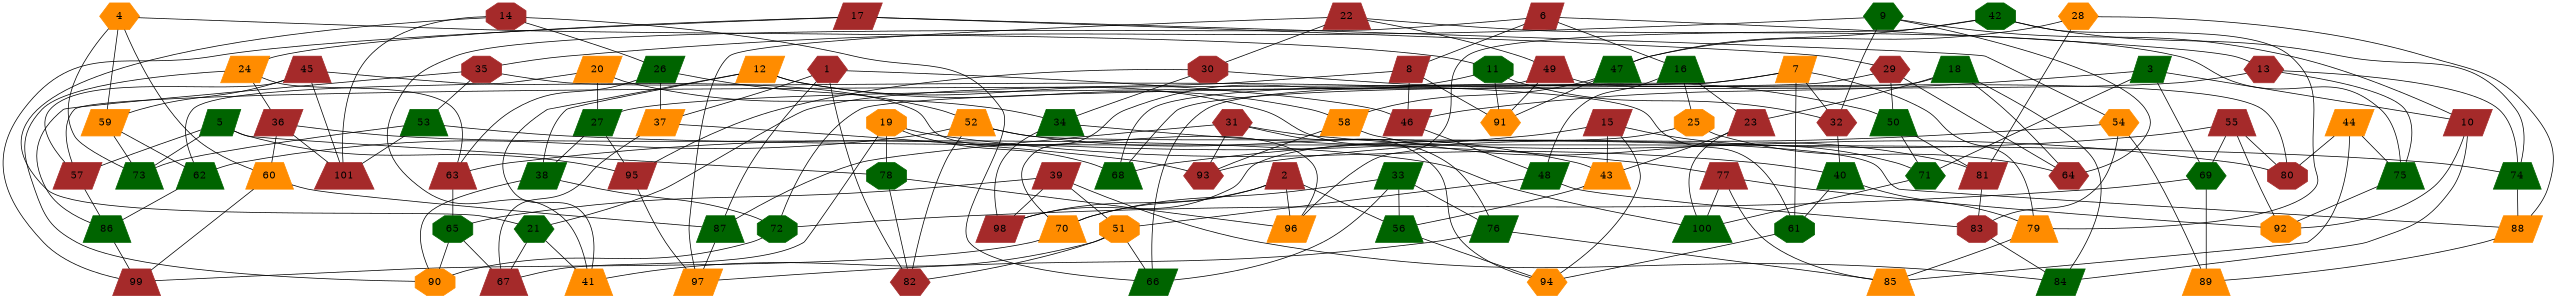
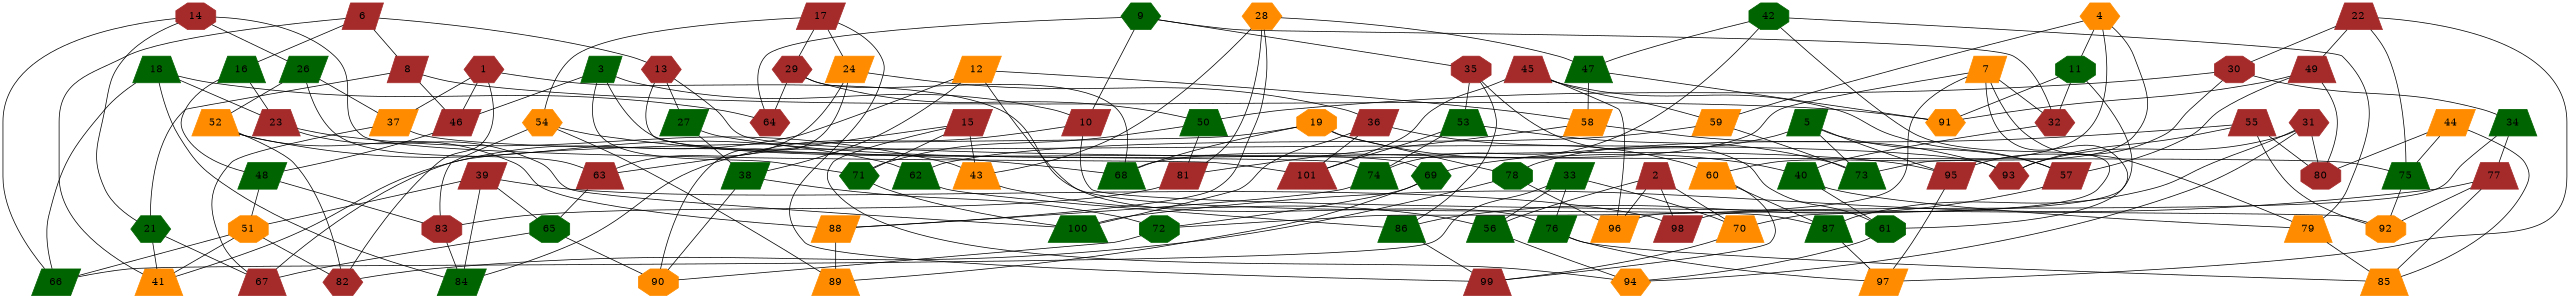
(598, 69) -> none
(1694, 123) -> none
(1293, 142) -> (1136, 125)
